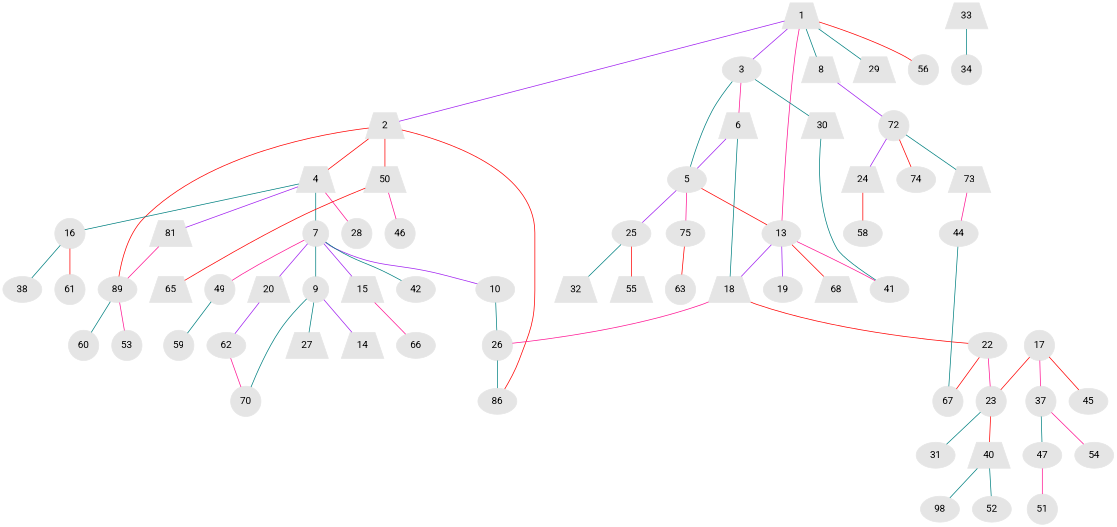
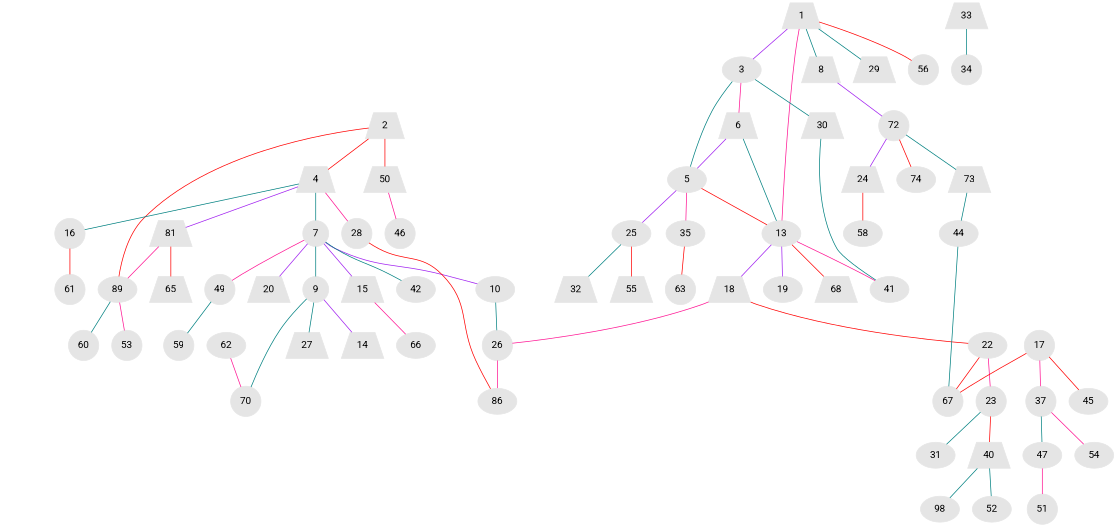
(592, 71) -> none
(734, 201) -> (760, 180)
(964, 207) -> (964, 207)
(533, 224) -> (455, 292)
(273, 230) -> (171, 262)
(686, 234) -> (686, 234)
(22, 289) -> none
(247, 318) -> none
(1015, 373) -> (995, 371)
(497, 374) -> (497, 374)
